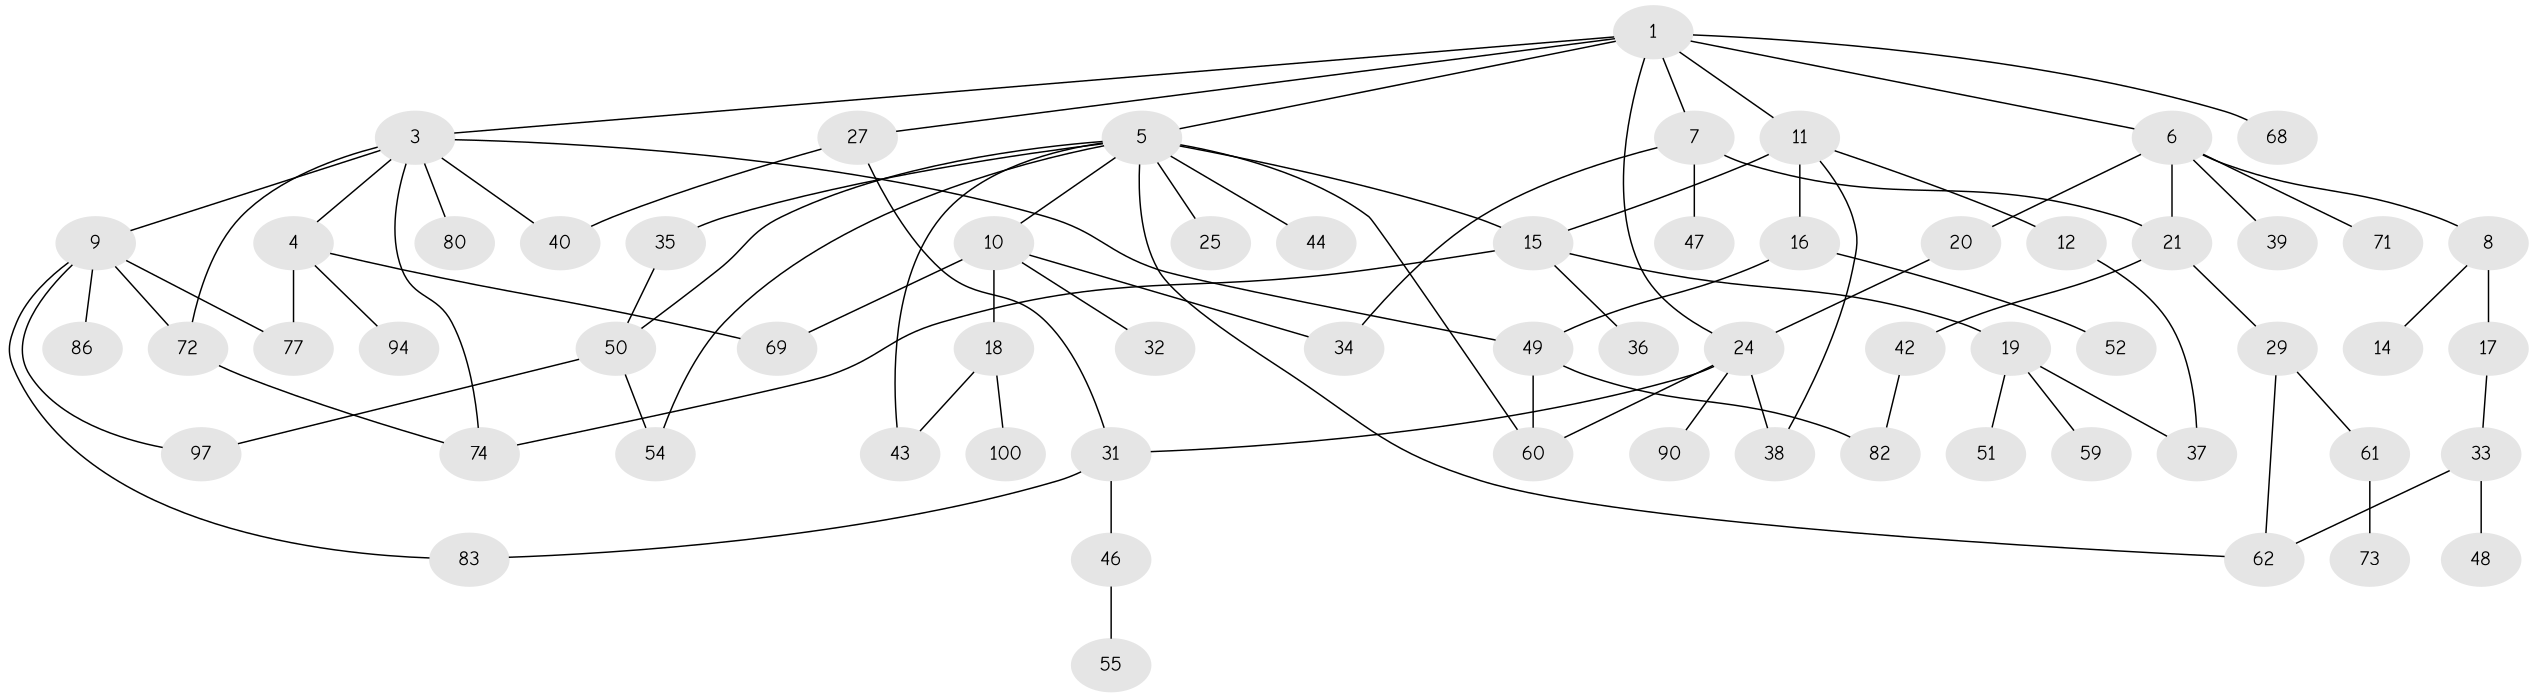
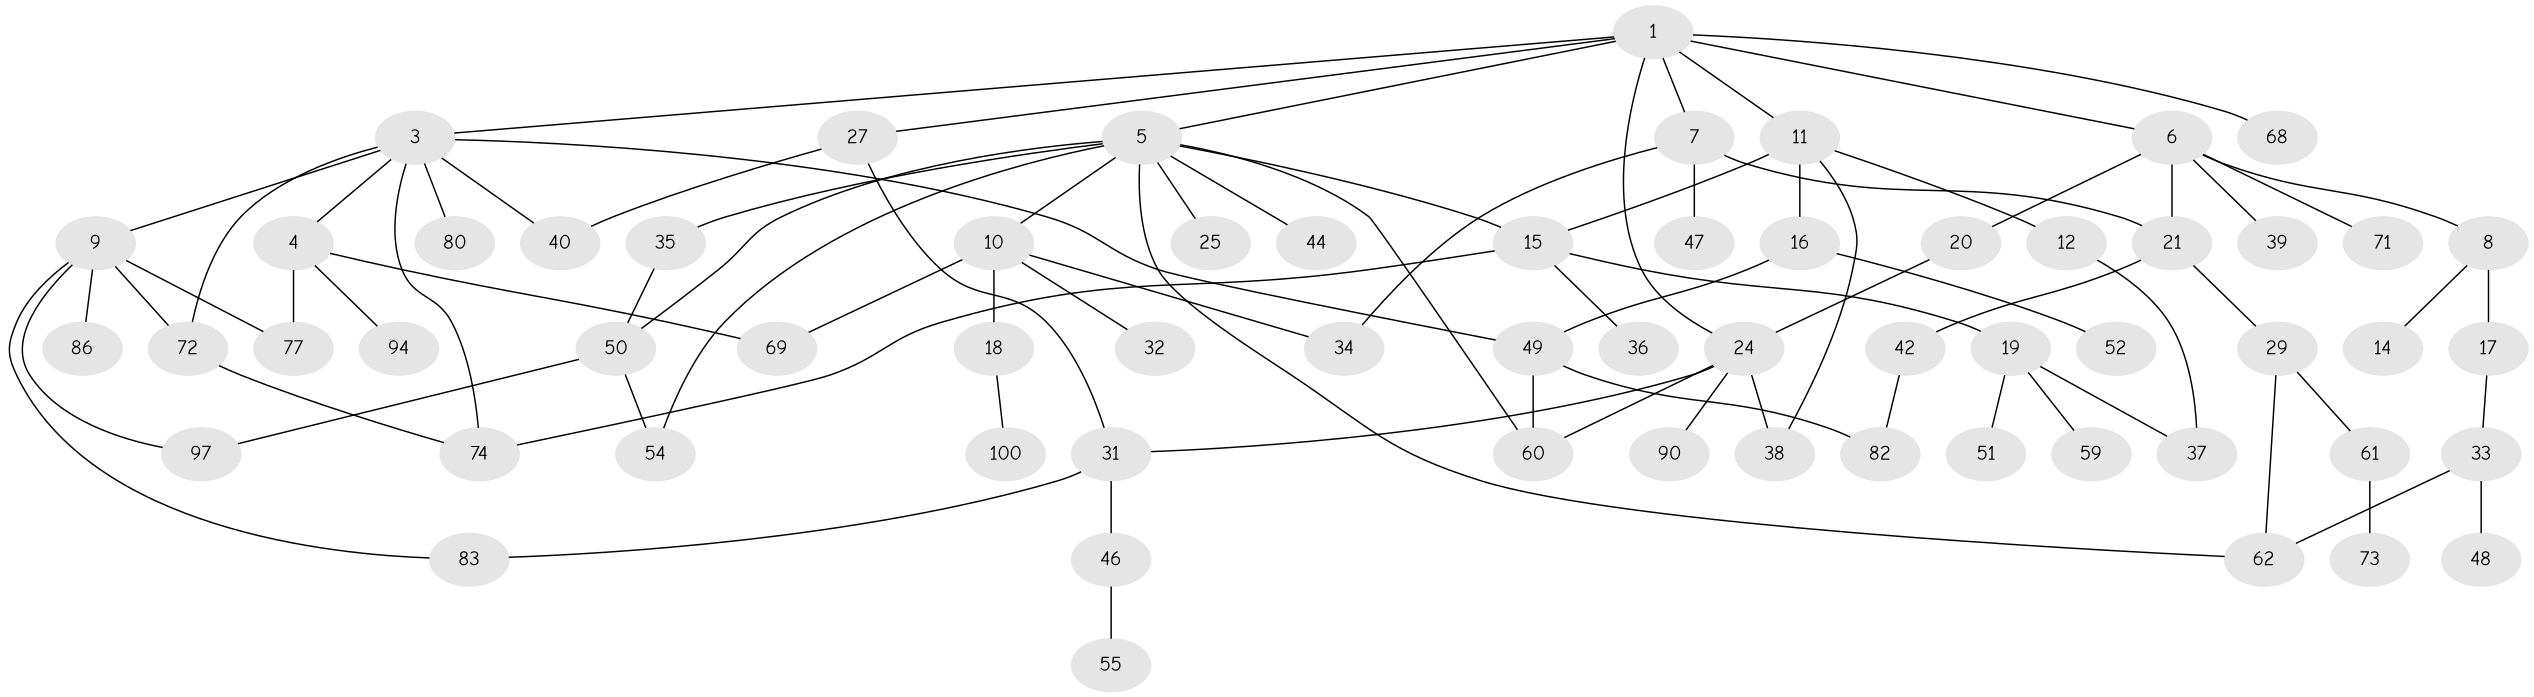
(900, 454) -> none
